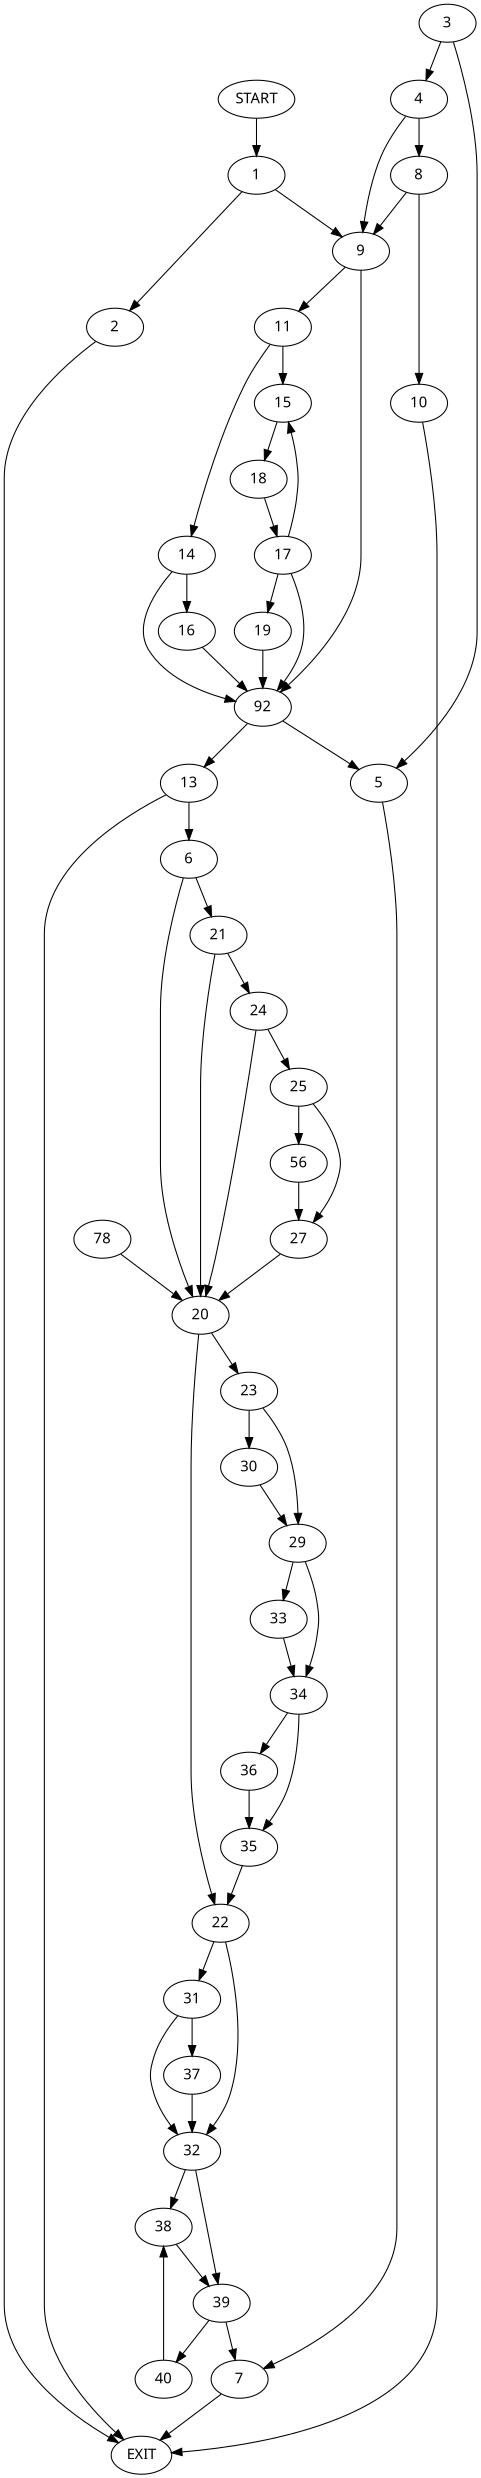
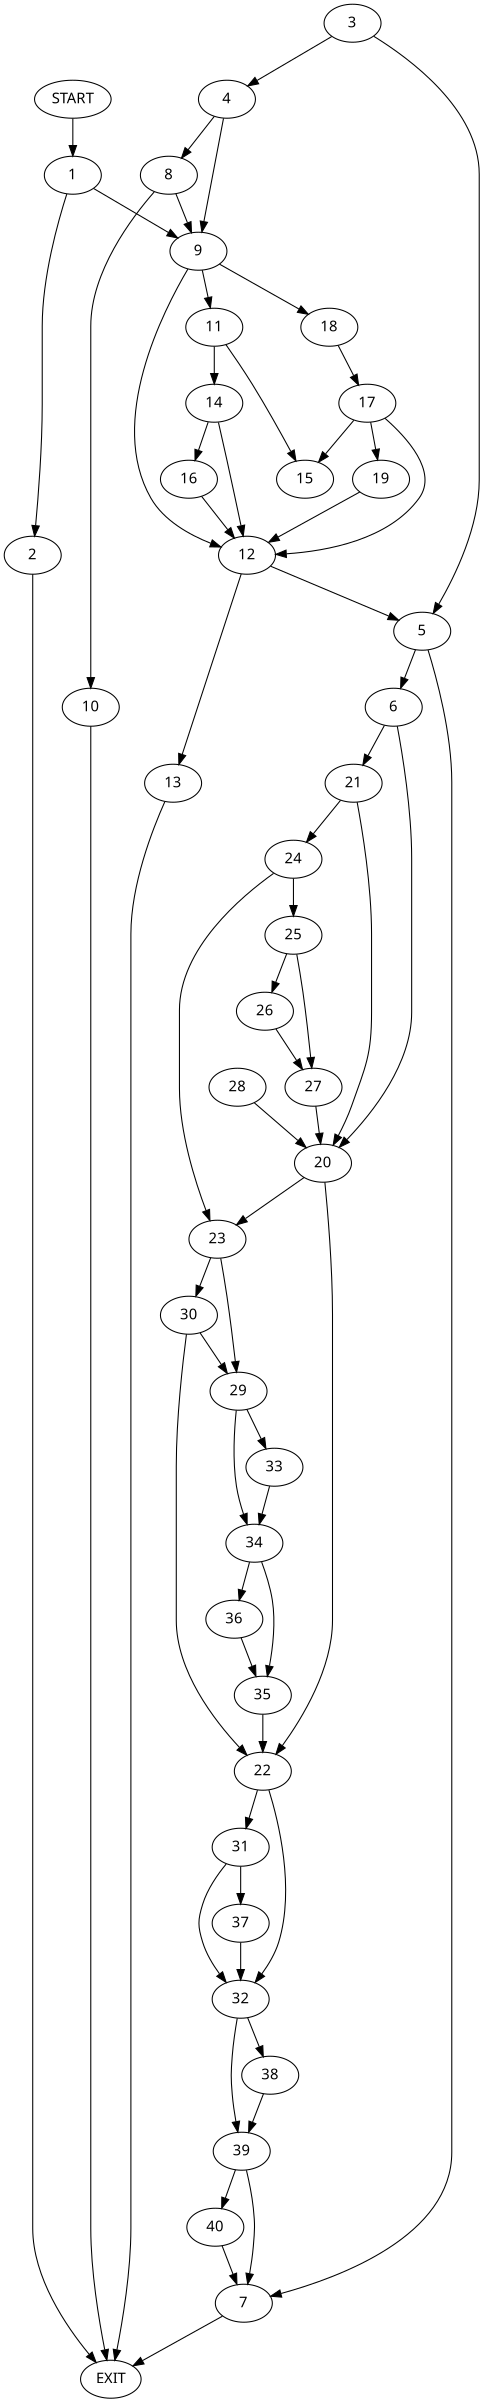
(272, 436) -> (259, 287)
(263, 707) -> (247, 555)
(189, 816) -> (410, 664)
(235, 1159) -> (179, 1026)
(299, 1163) -> (265, 1011)
(102, 1239) -> (238, 1087)
none -> (176, 1550)
(164, 2309) -> (228, 2260)
